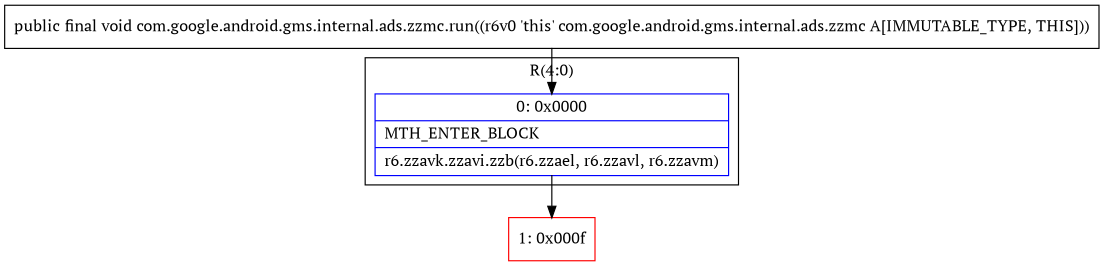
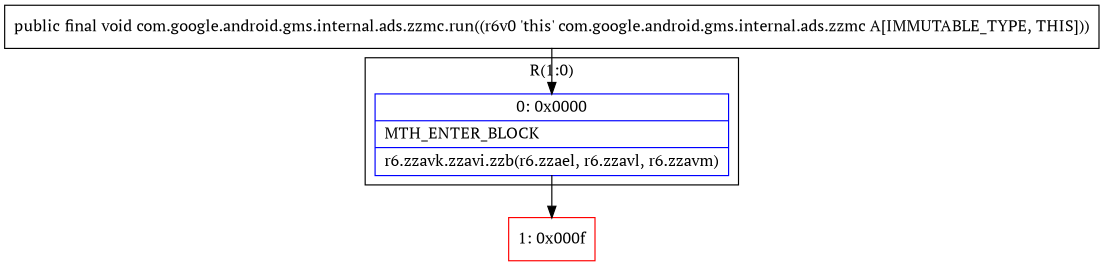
(552, 71) -> (552, 71)
